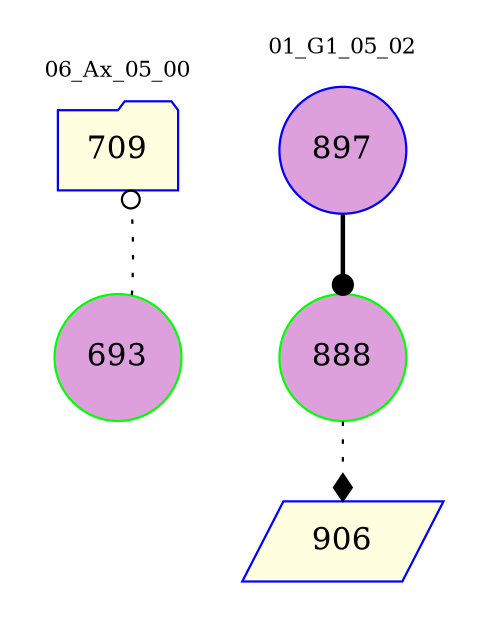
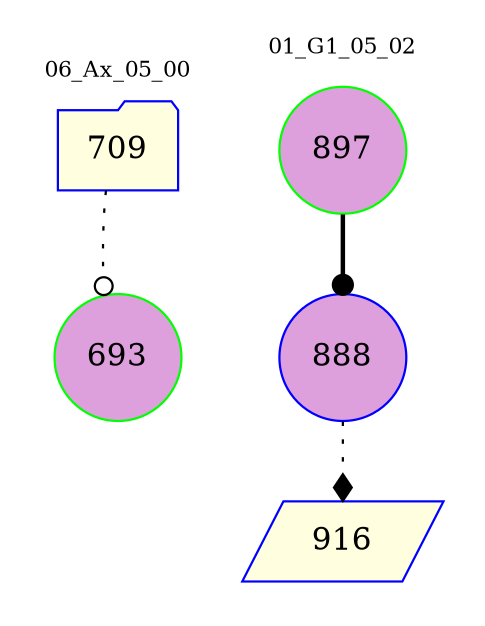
(343, 150) -> (343, 150)
(133, 252) -> (103, 234)
(343, 358) -> (343, 358)
(343, 541) -> (343, 541)
